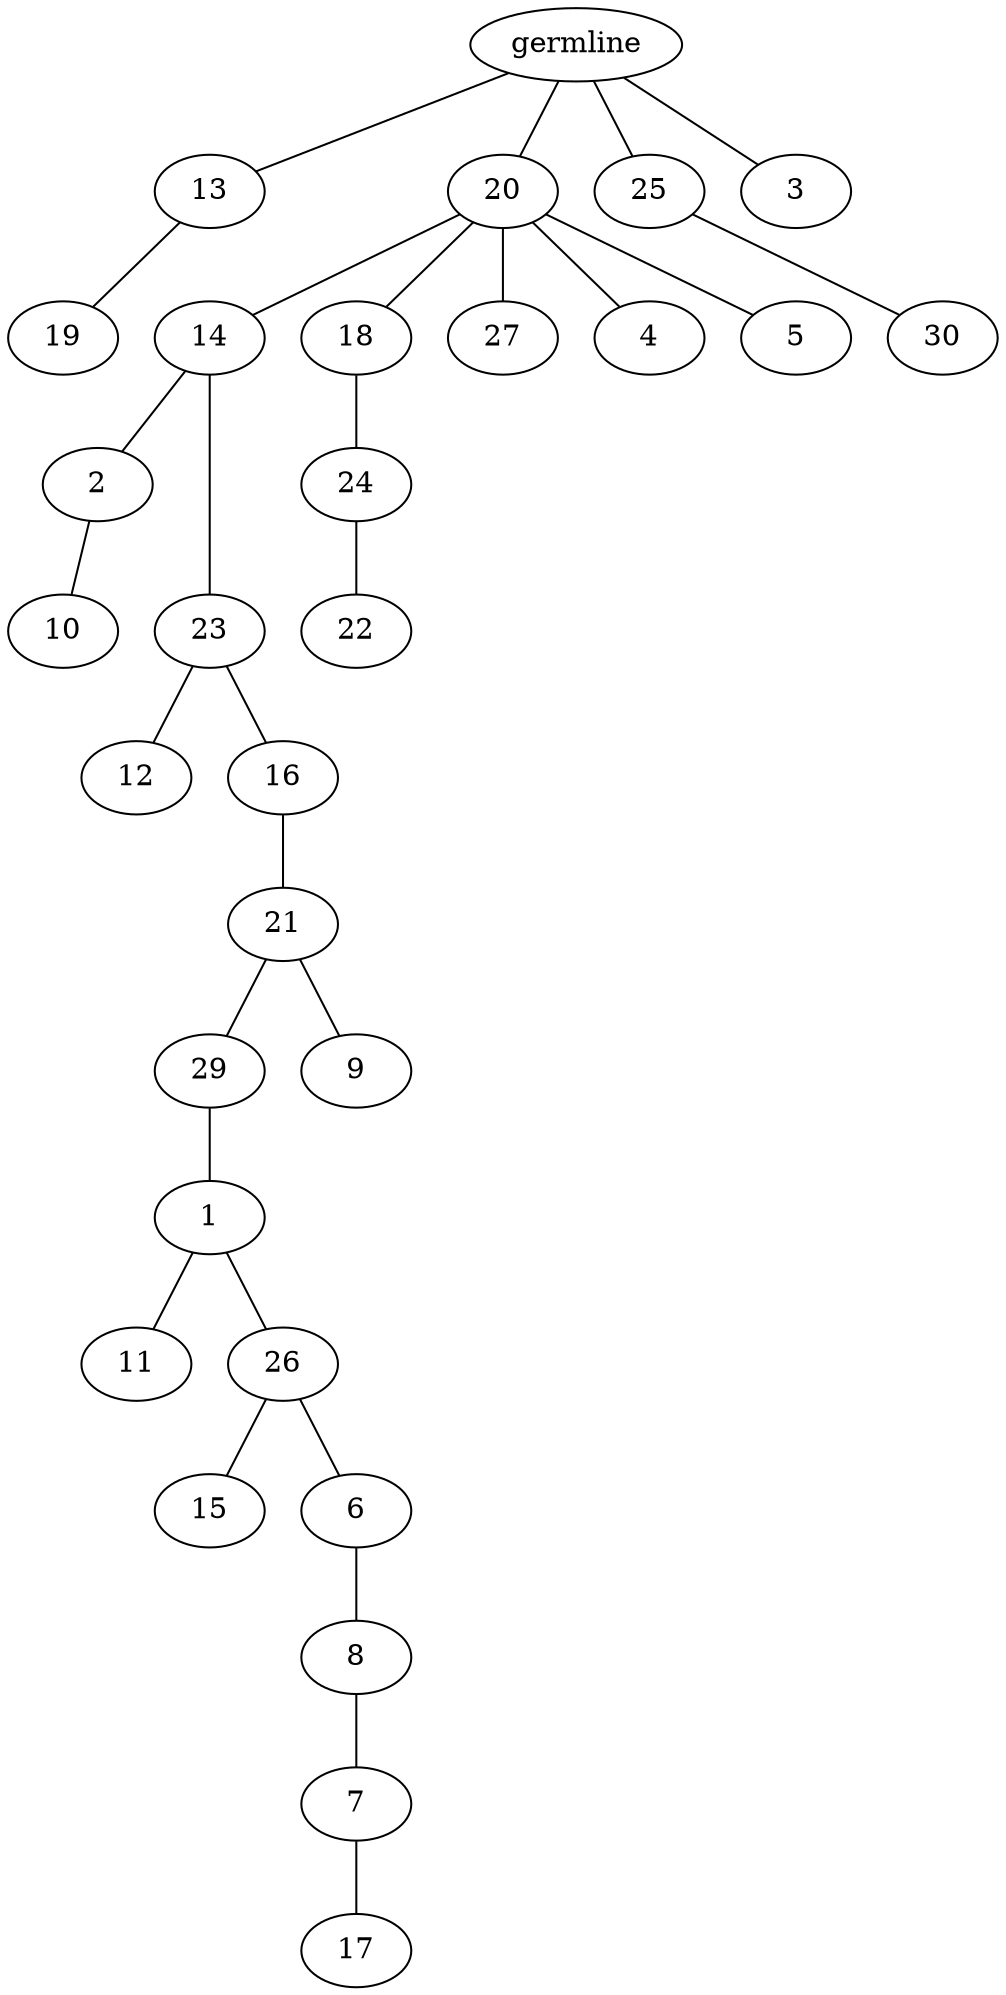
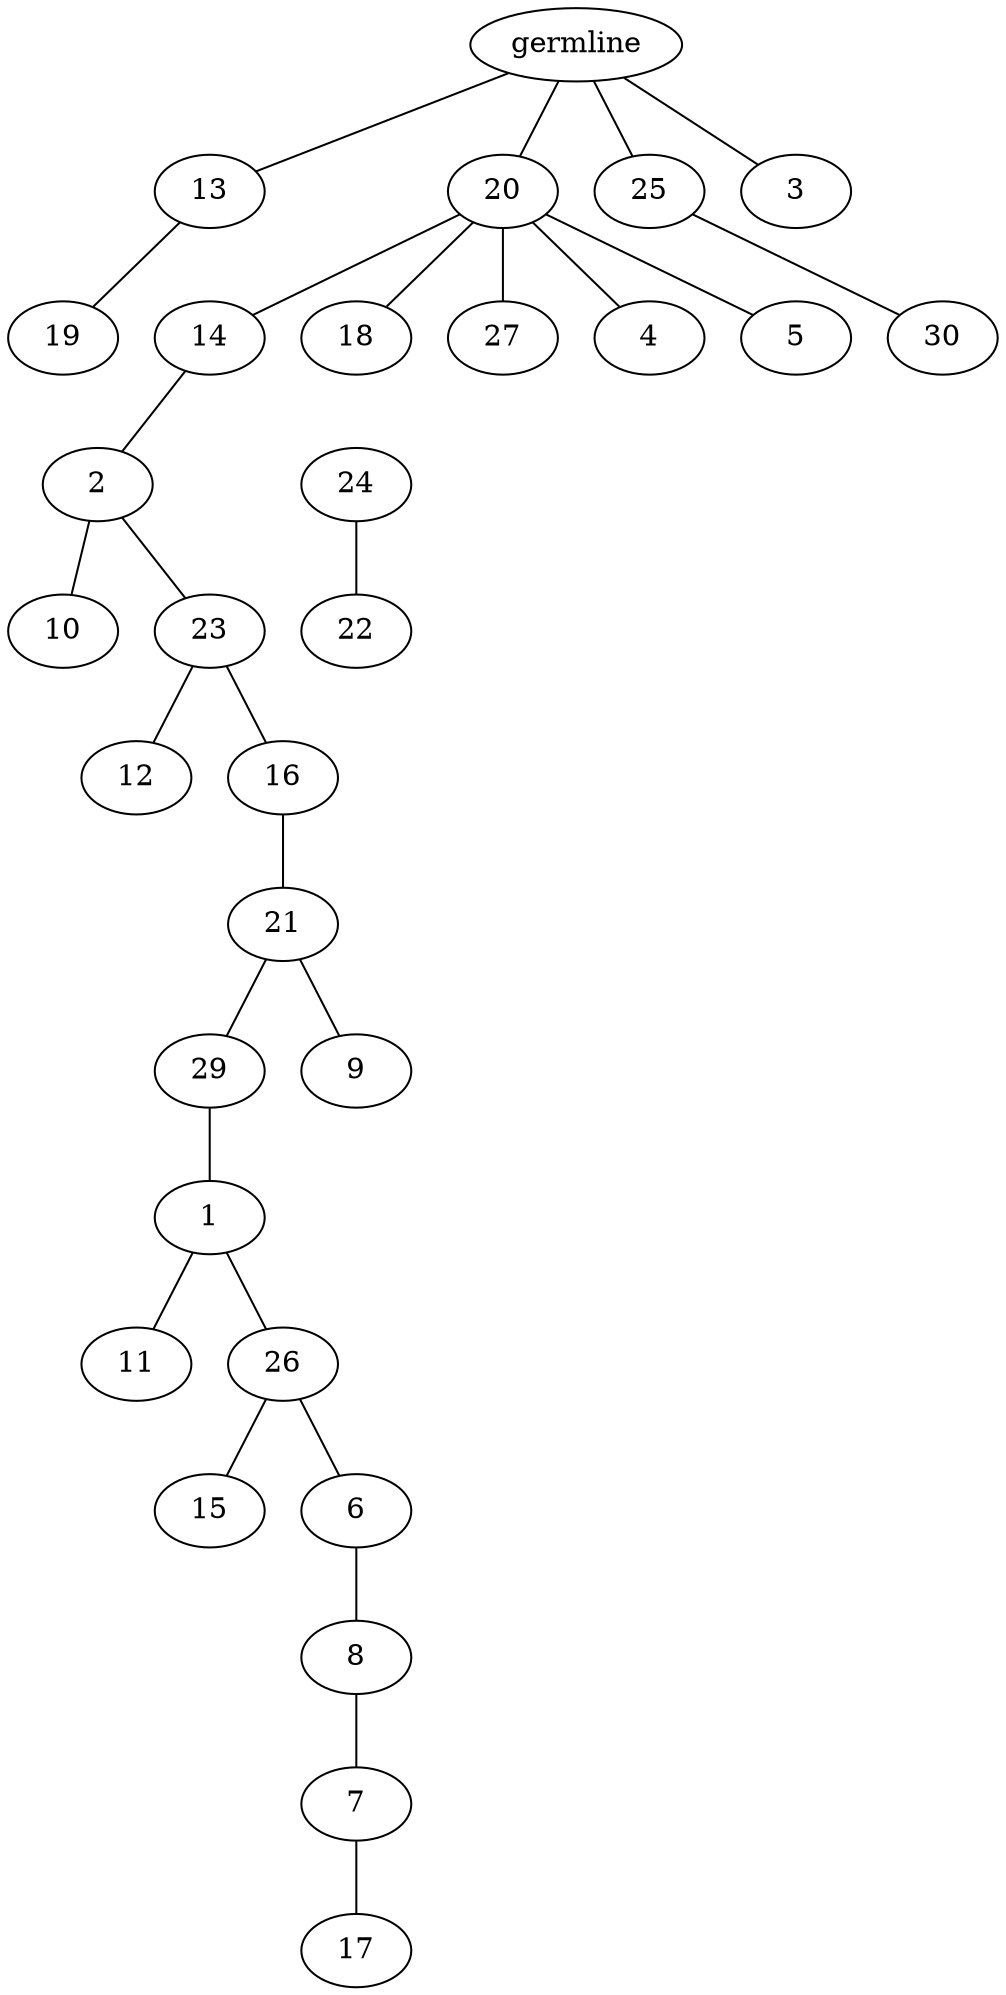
(356, 411) -> none
(210, 485) -> (154, 558)
